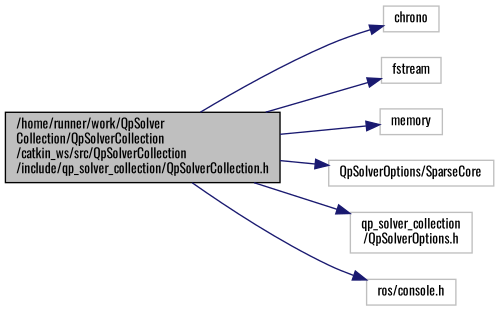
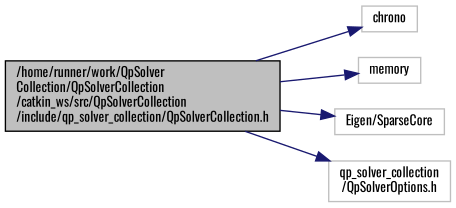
(411, 70) -> none
(411, 173) -> (390, 122)
(411, 292) -> none
